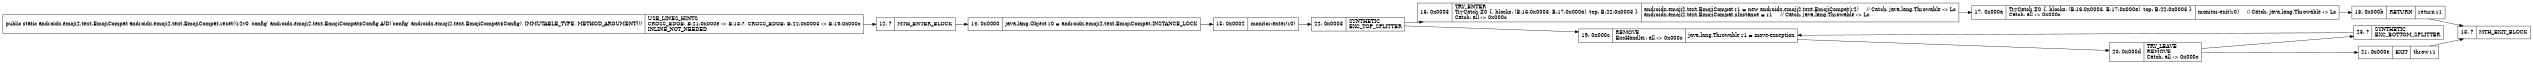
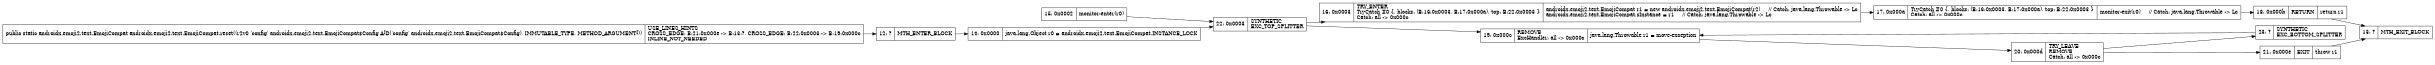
(1205, 24) -> (1205, 27)
